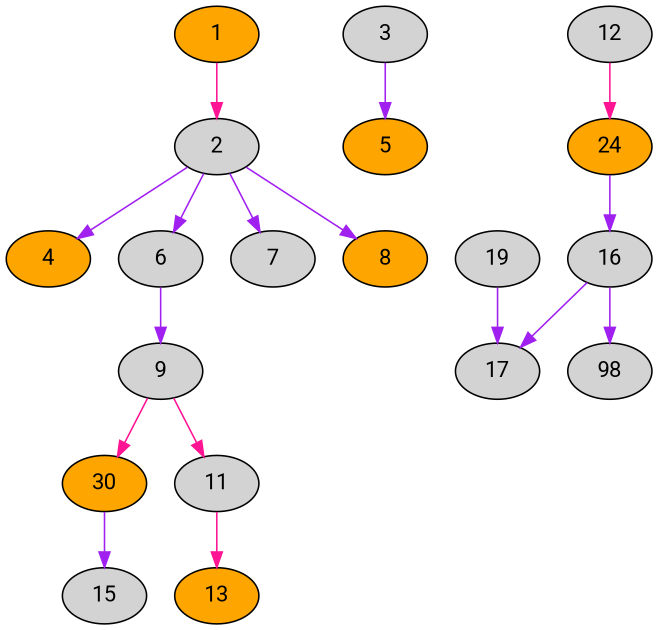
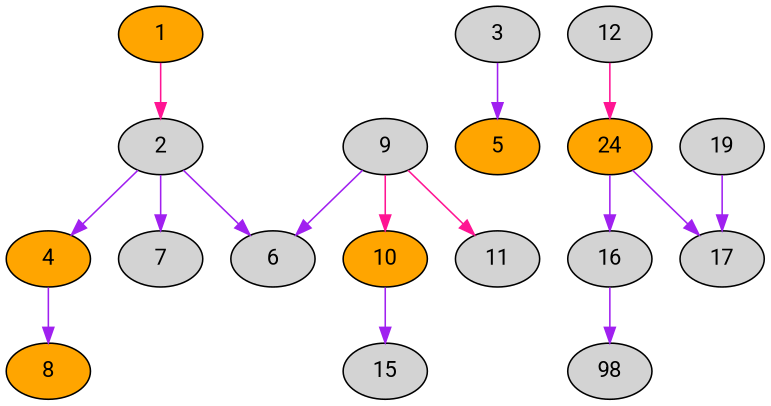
(295, 199) -> (48, 307)
(161, 307) -> (335, 197)
(559, 309) -> (660, 197)
(105, 484) -> (385, 259)
(217, 596) -> none
